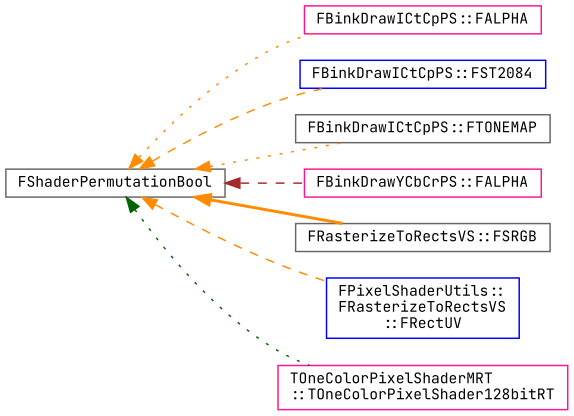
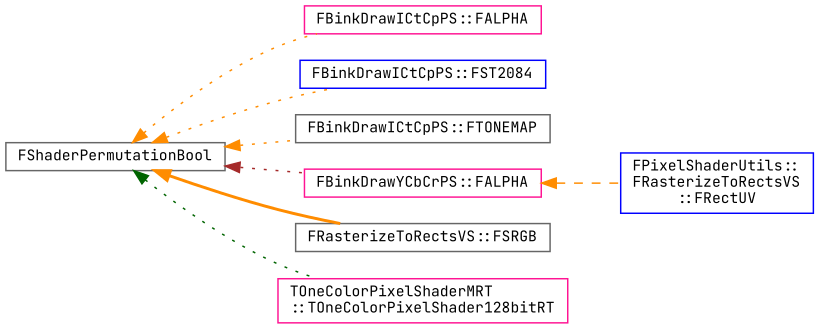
(235, 118) -> (249, 109)
(272, 183) -> (272, 170)
(239, 247) -> (588, 183)
